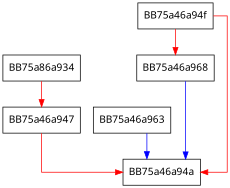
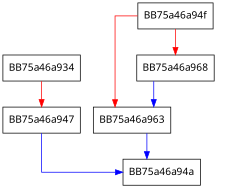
(42, 68) -> (42, 68)
(227, 97) -> (115, 47)
(186, 117) -> (154, 90)
(59, 172) -> (59, 172)
